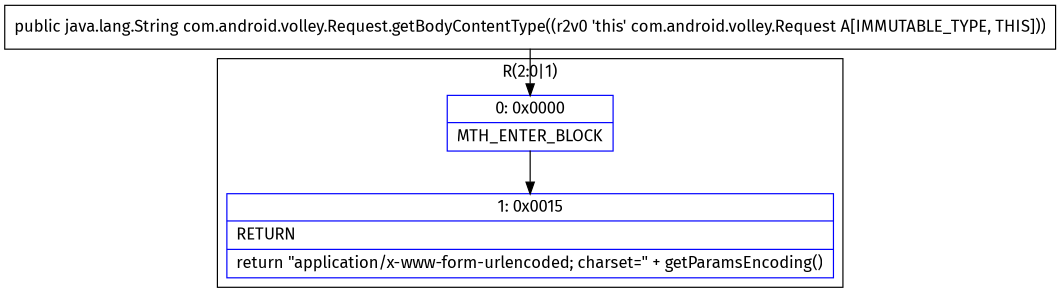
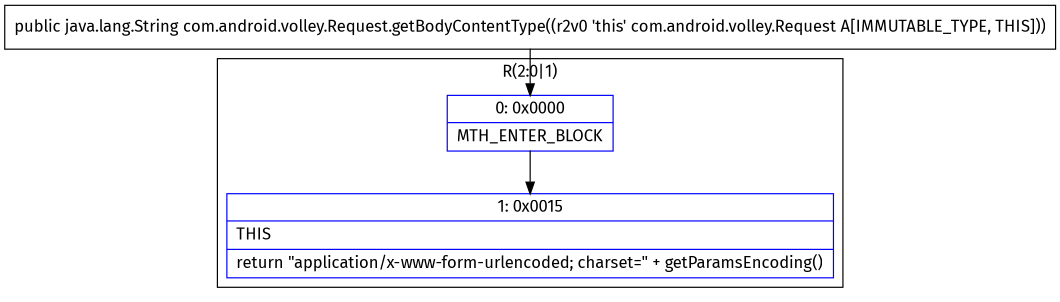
(267, 235) -> (254, 235)
